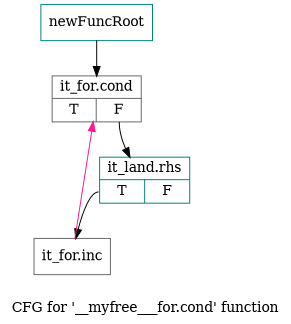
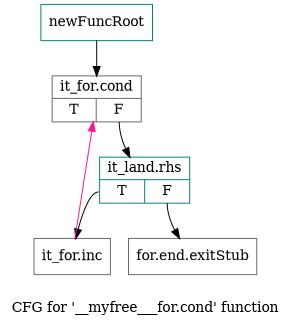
none -> (193, 257)
